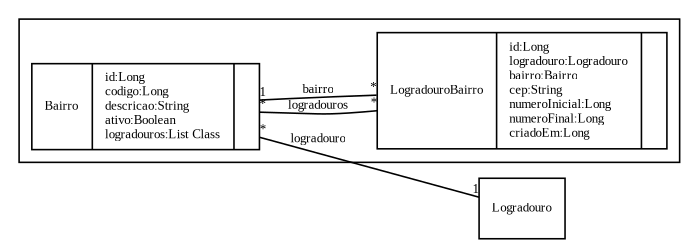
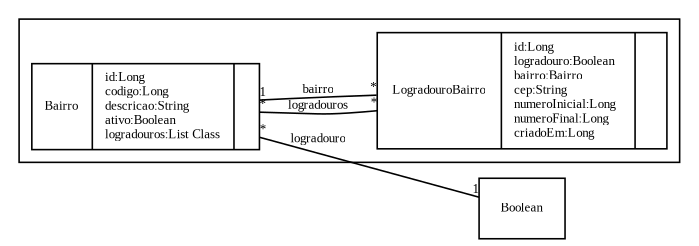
(569, 61) -> (565, 61)
(522, 209) -> (522, 209)
